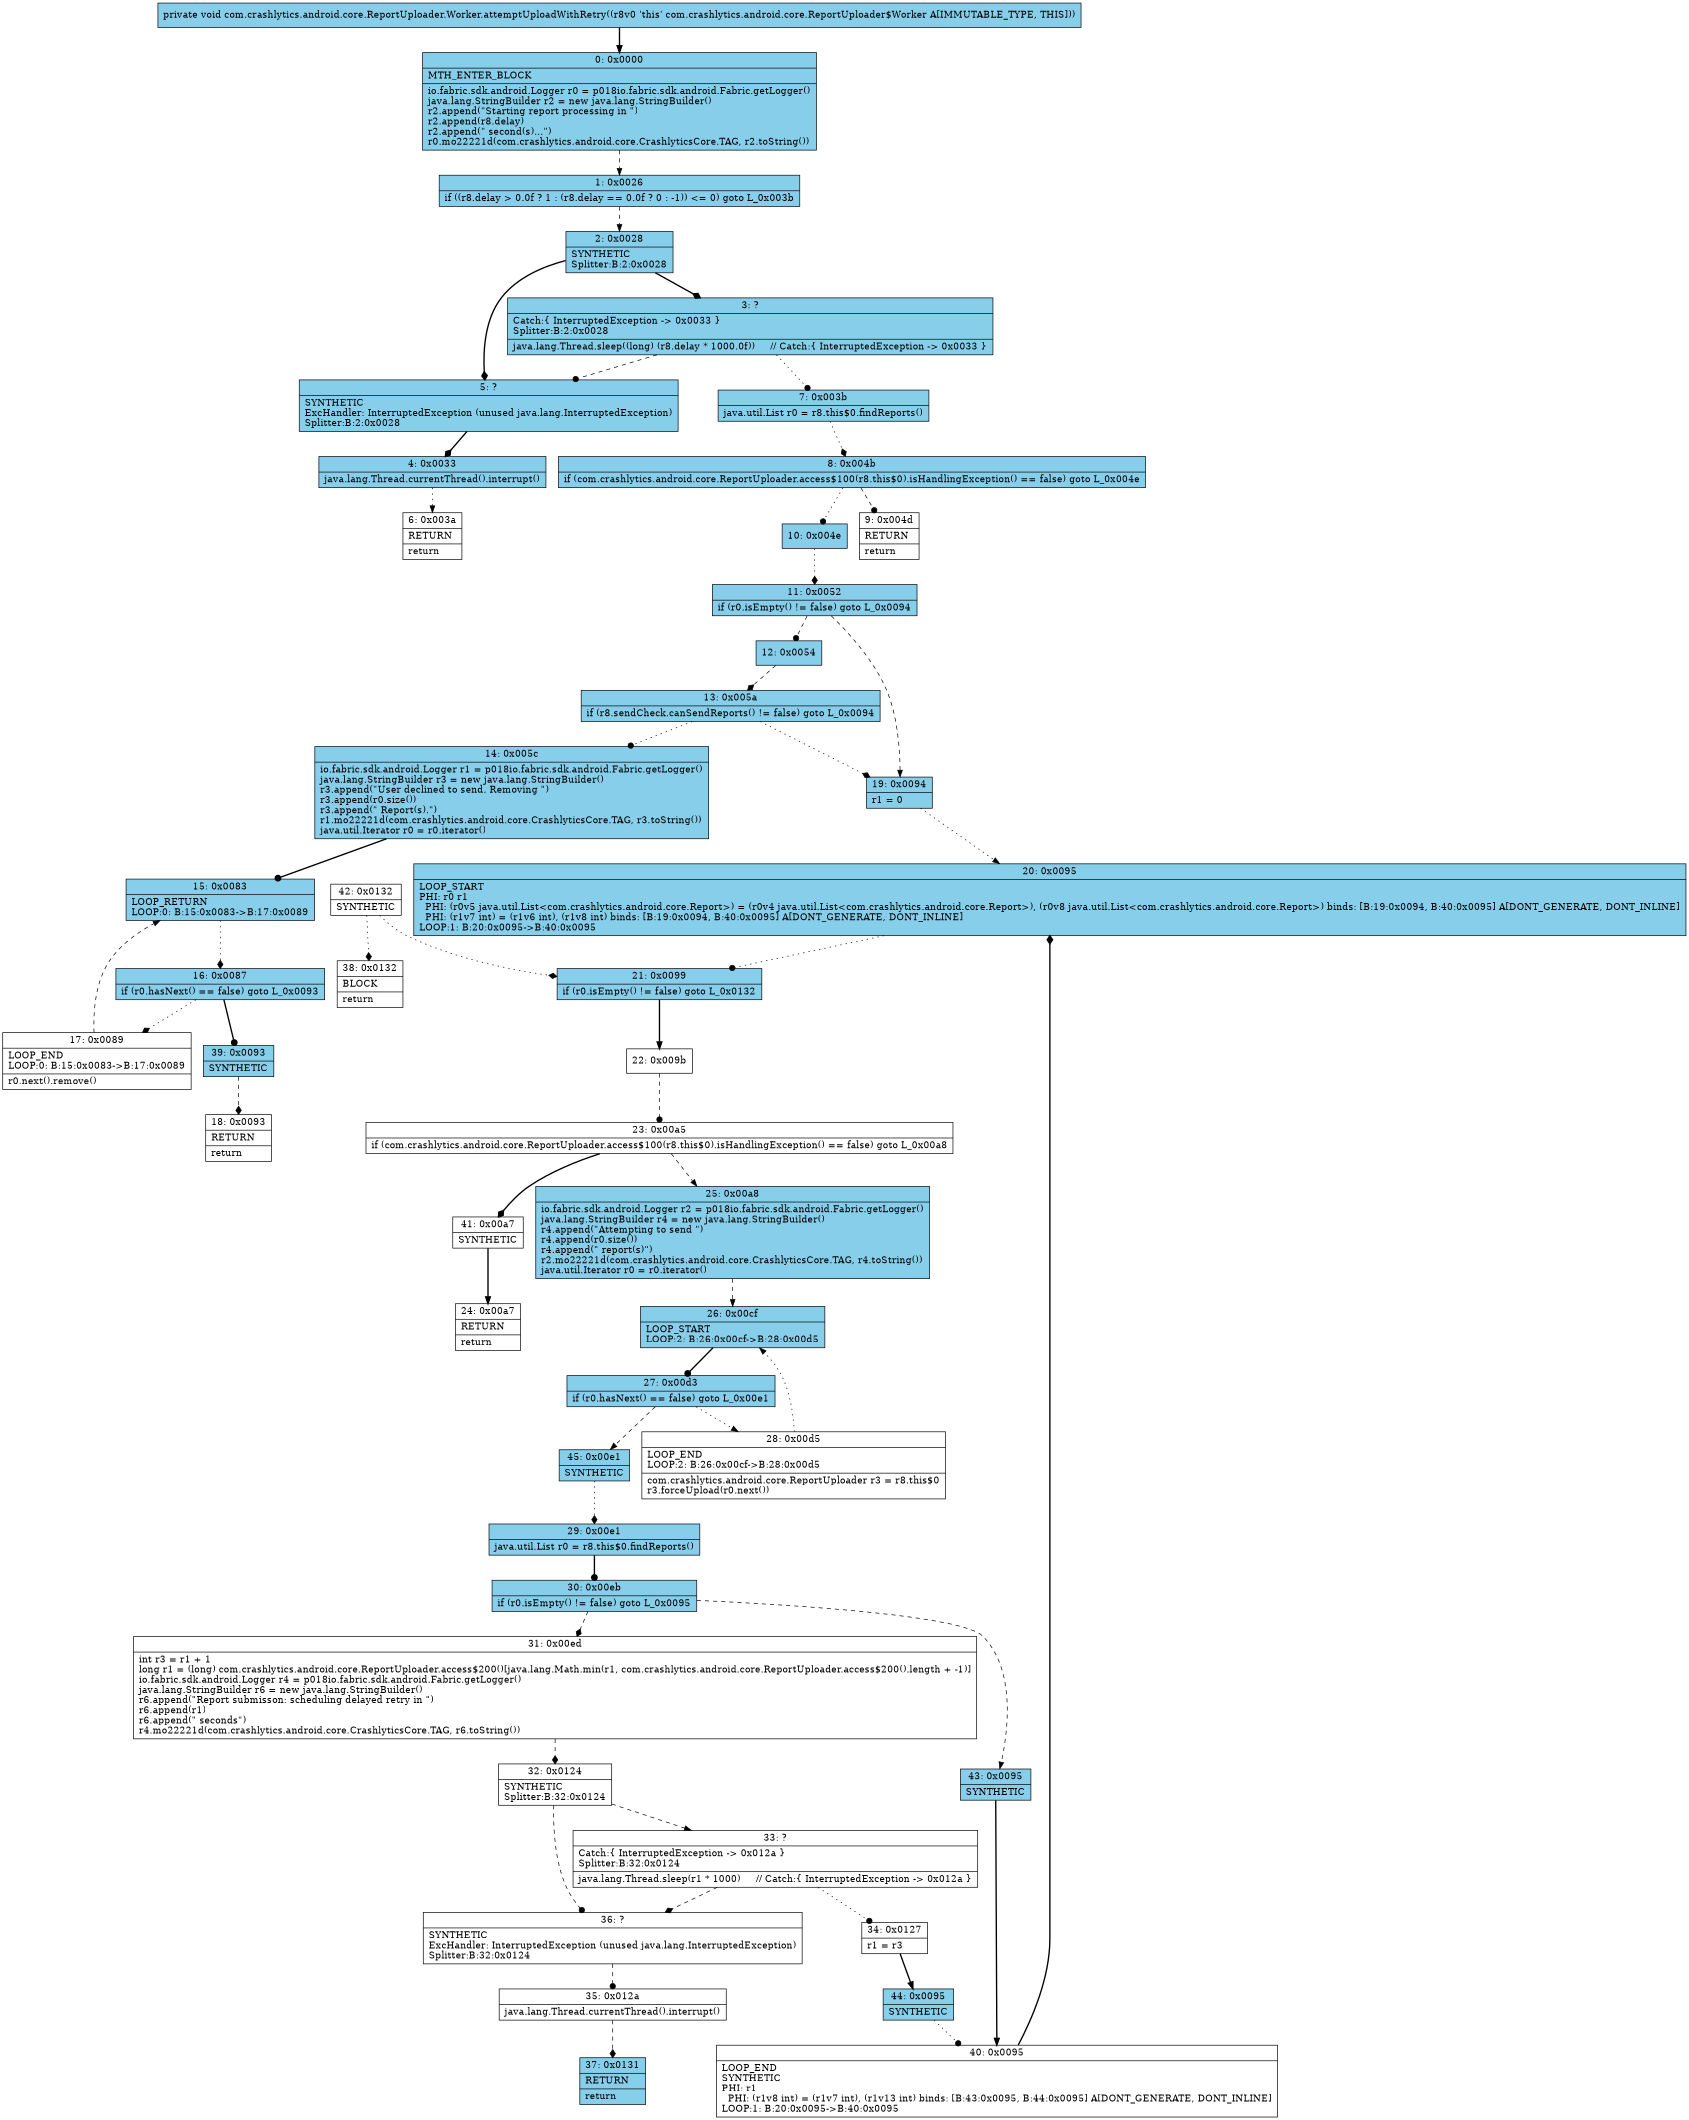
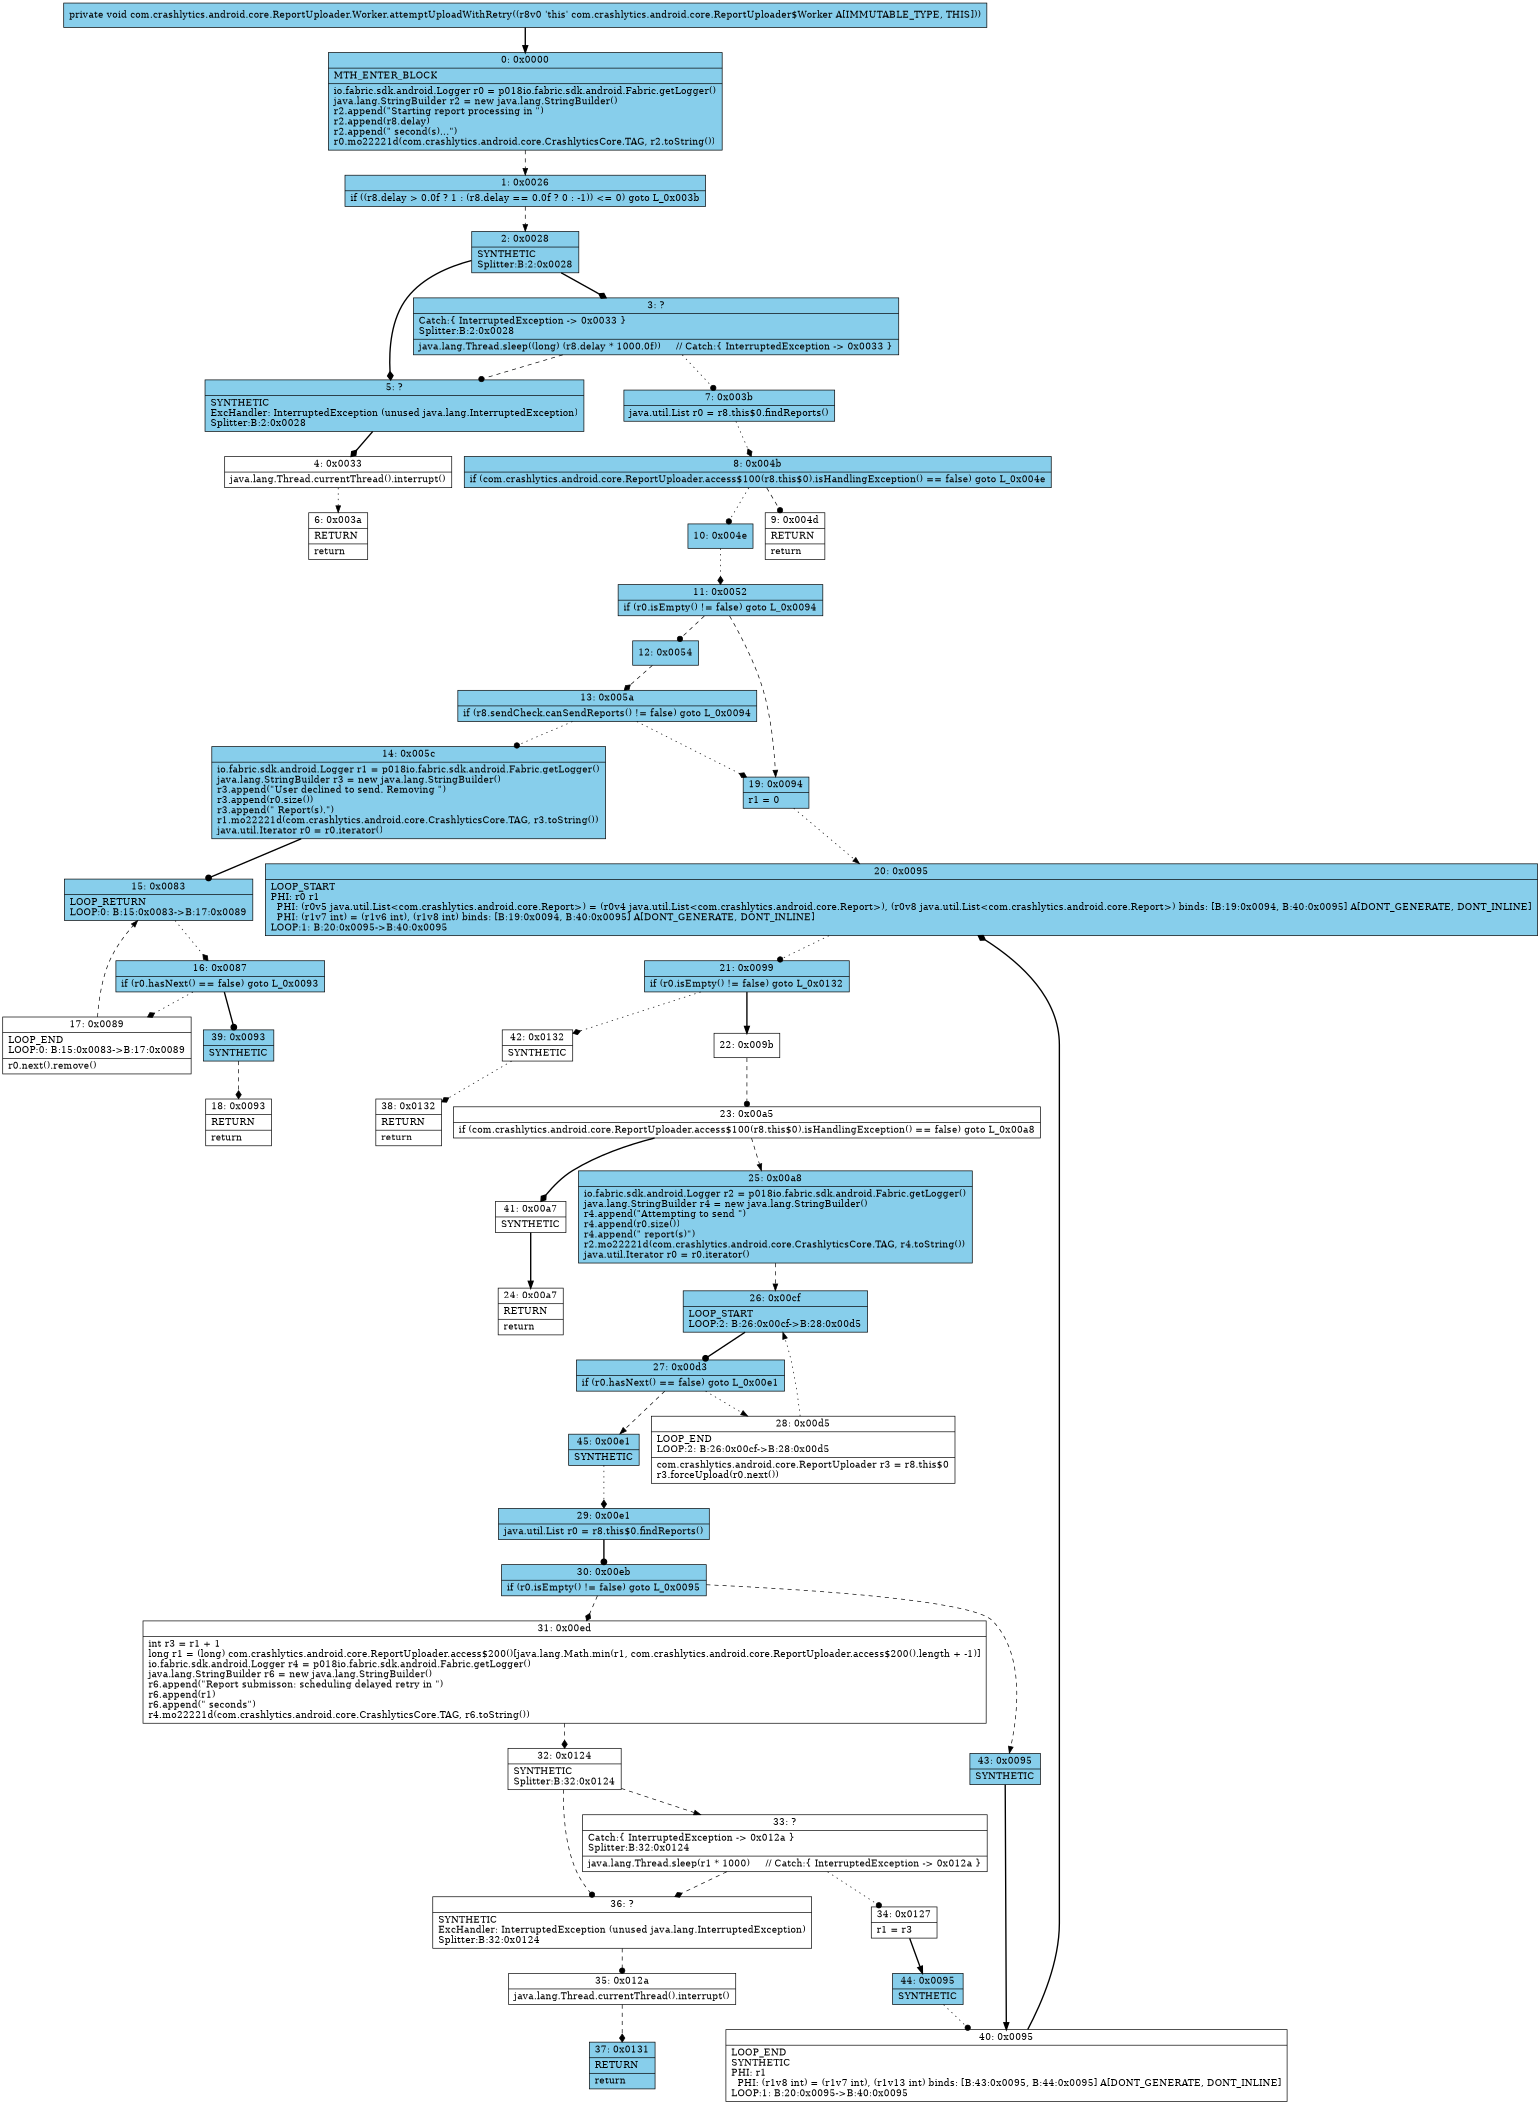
(432, 472) -> (338, 472)
(460, 956) -> (641, 1011)
(360, 984) -> (403, 1122)
